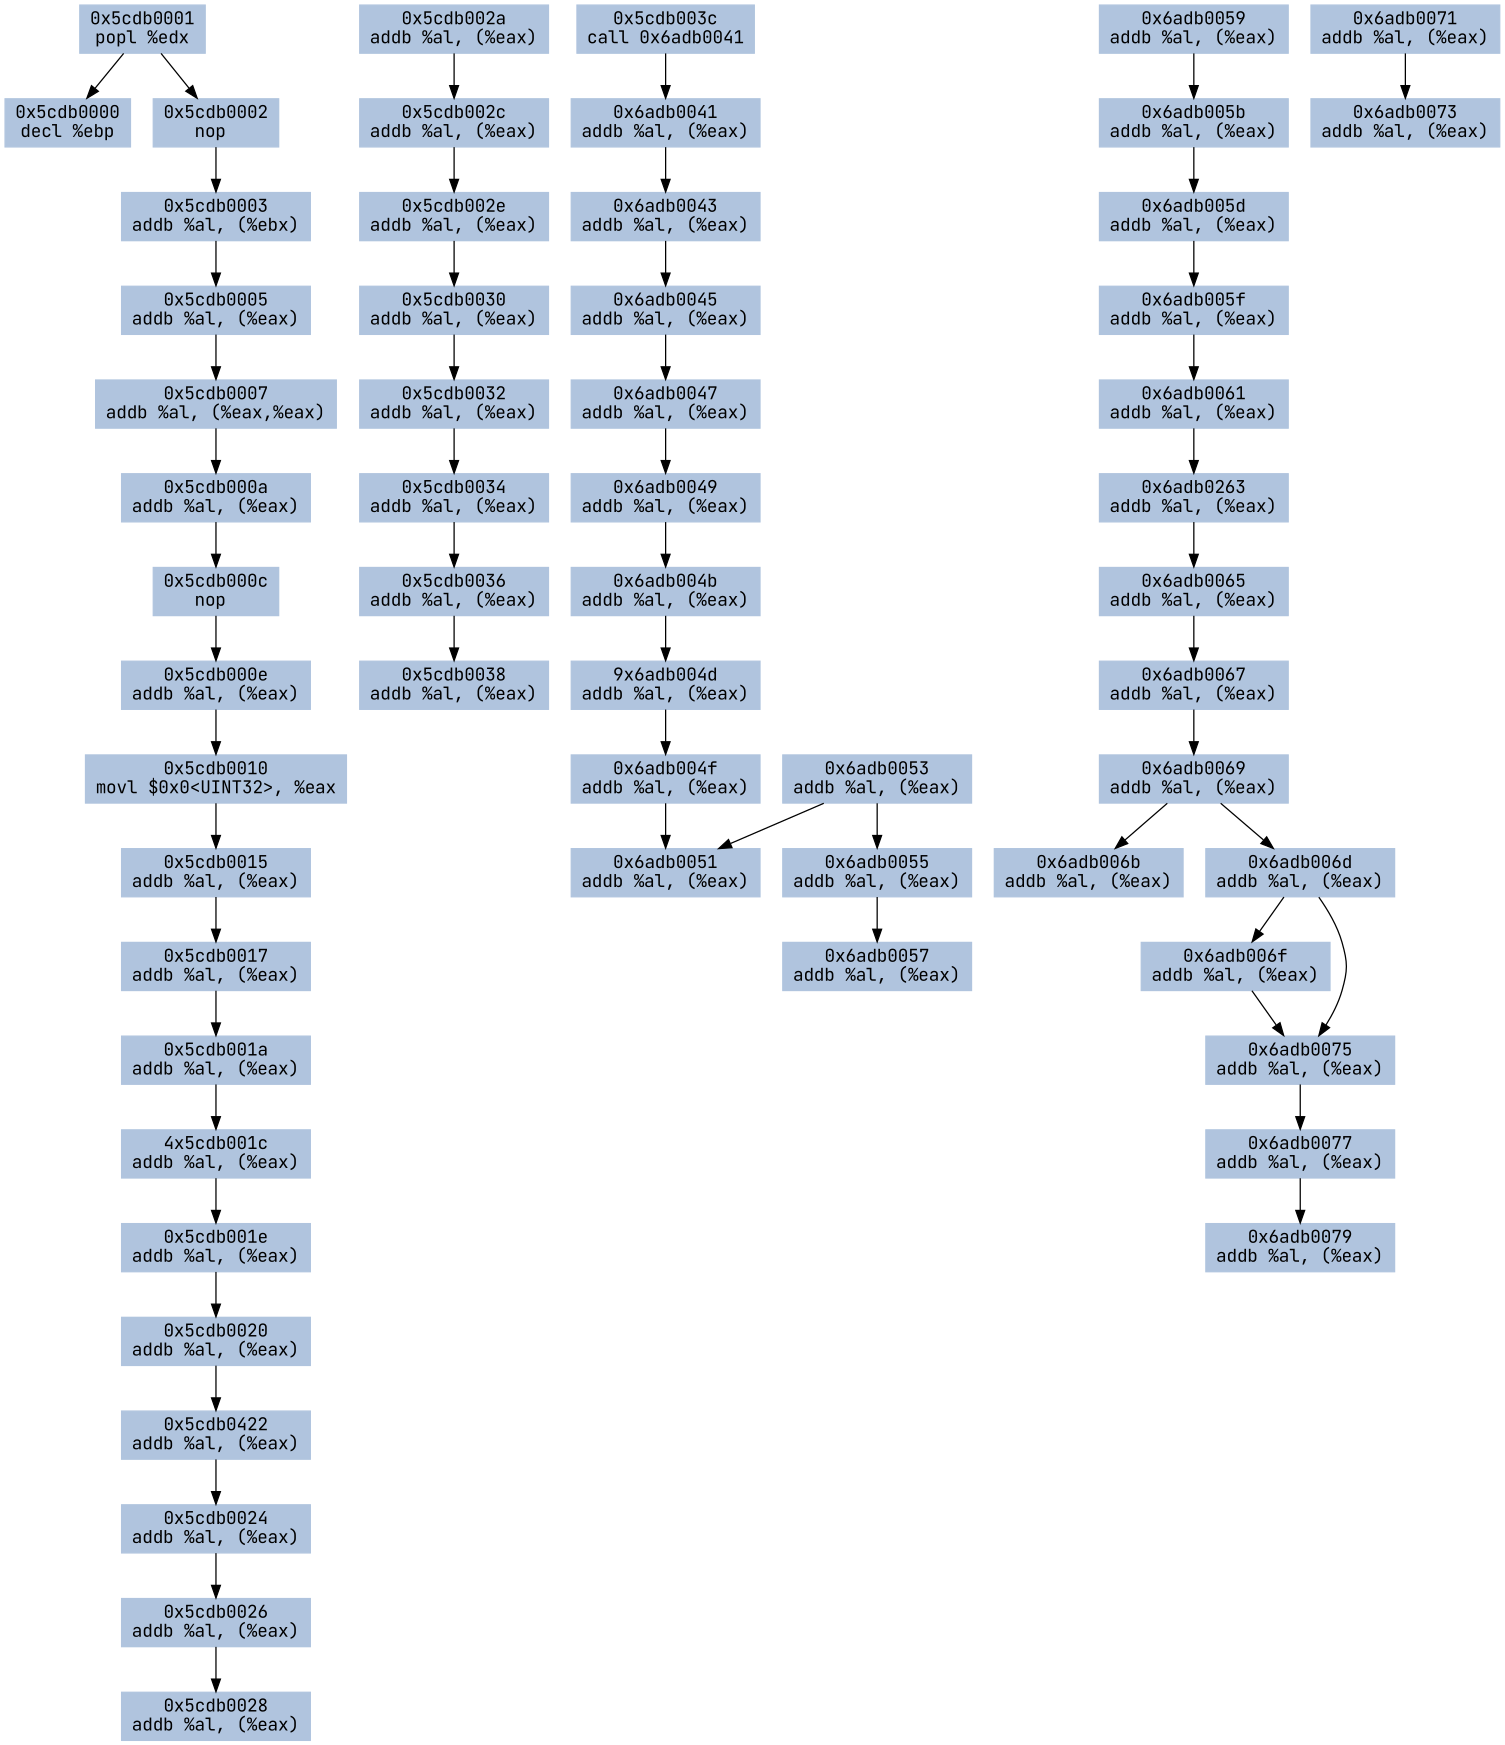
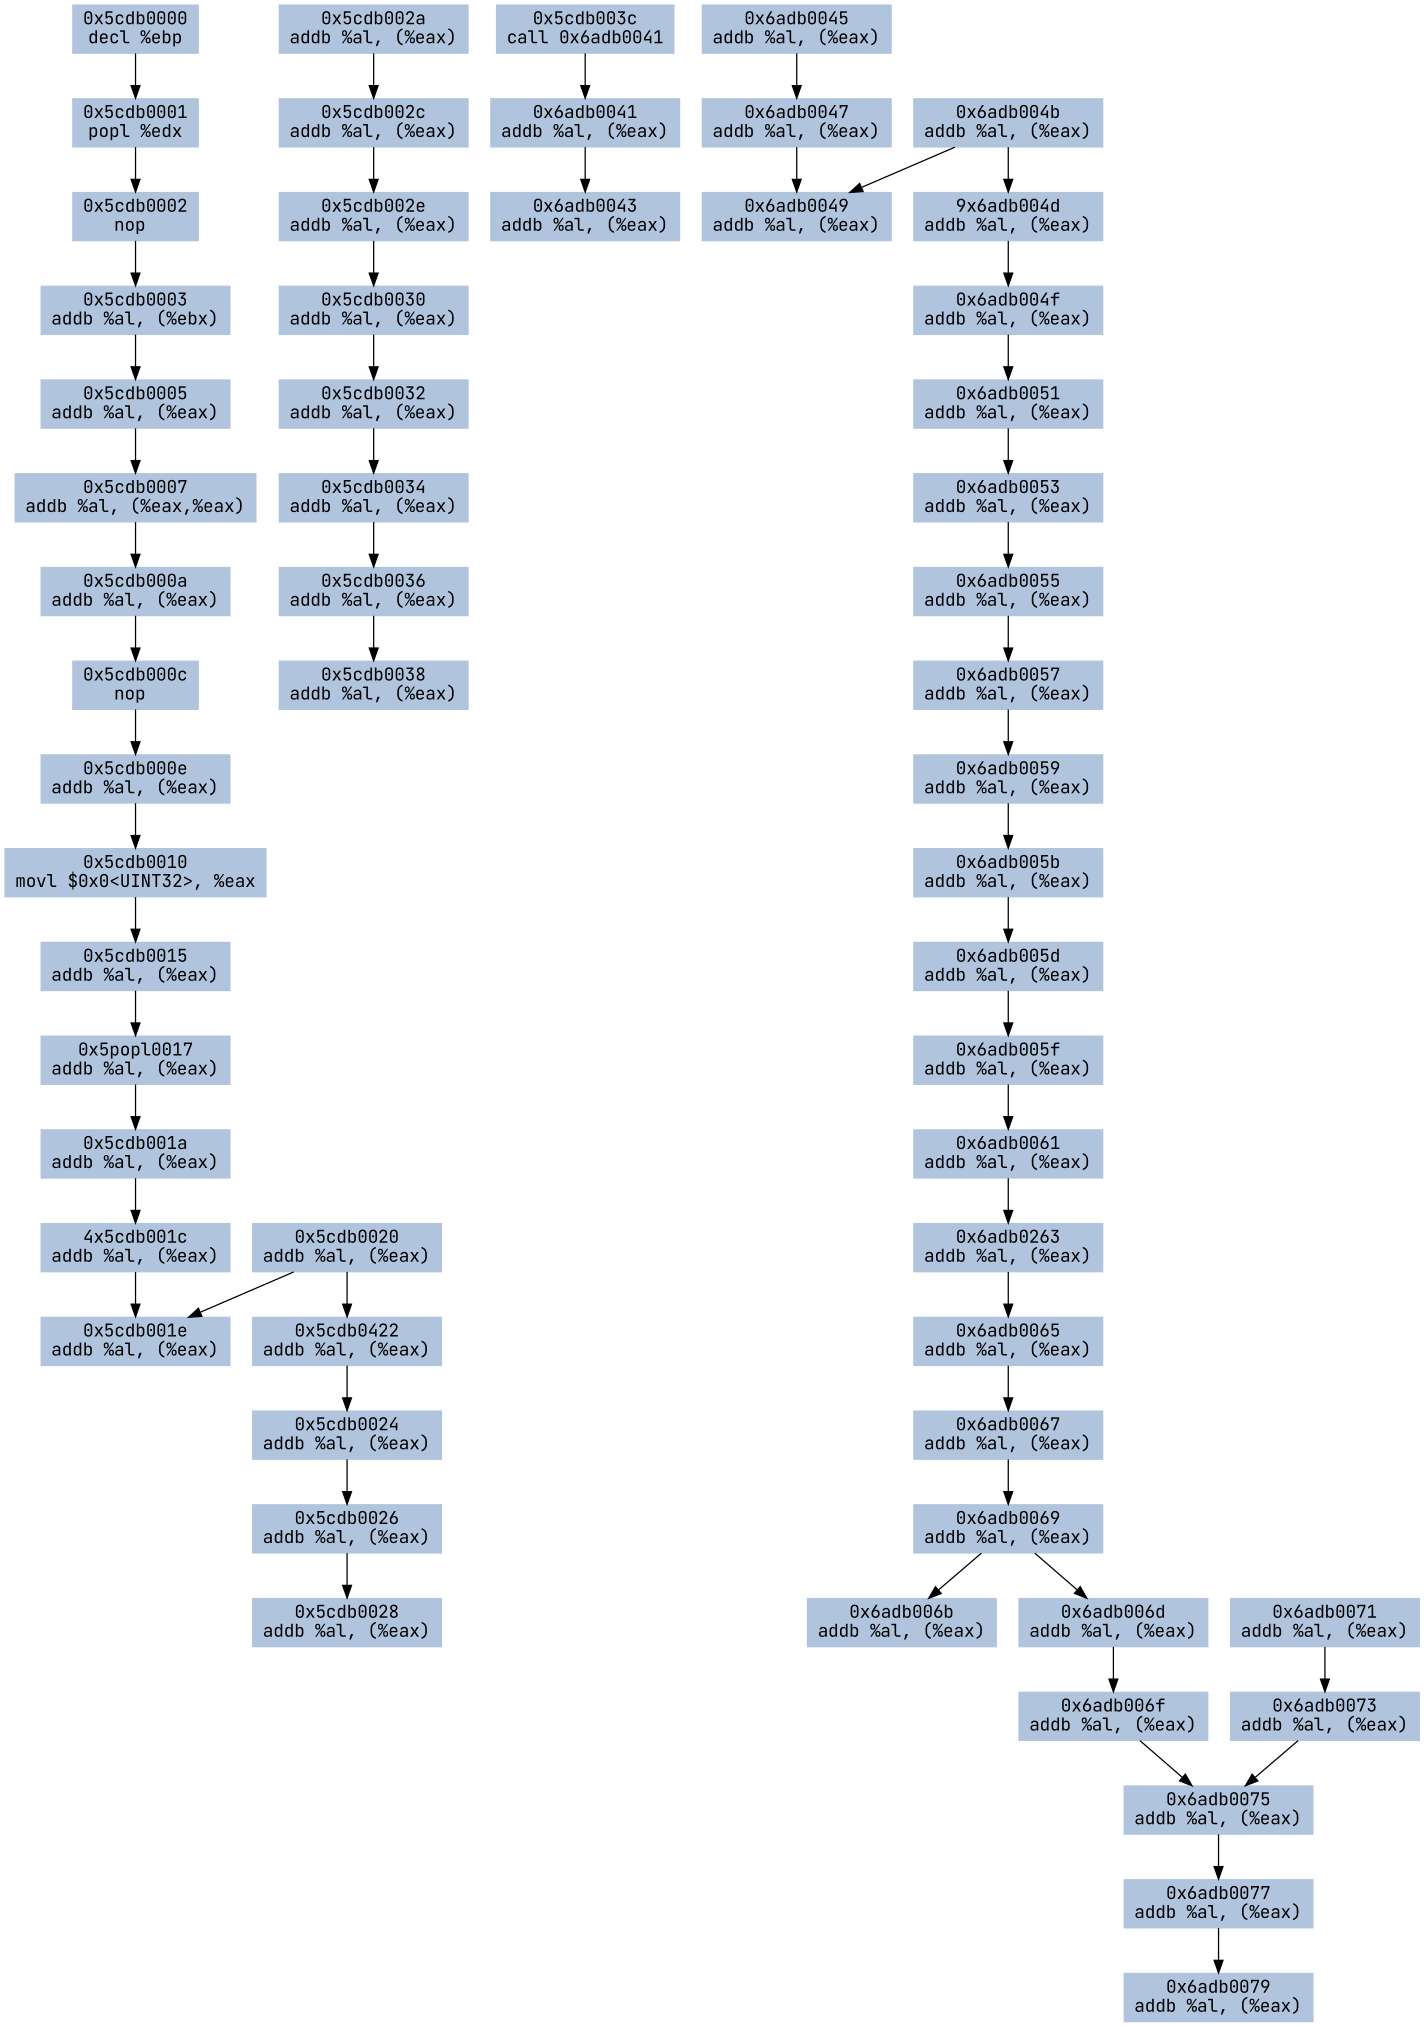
(109, 71) -> (136, 70)
(666, 257) -> none
(666, 538) -> (908, 167)
none -> (1008, 726)
(777, 823) -> (1008, 444)
(1346, 960) -> (1277, 1759)
(216, 966) -> (136, 1060)
(216, 1288) -> (247, 1292)
